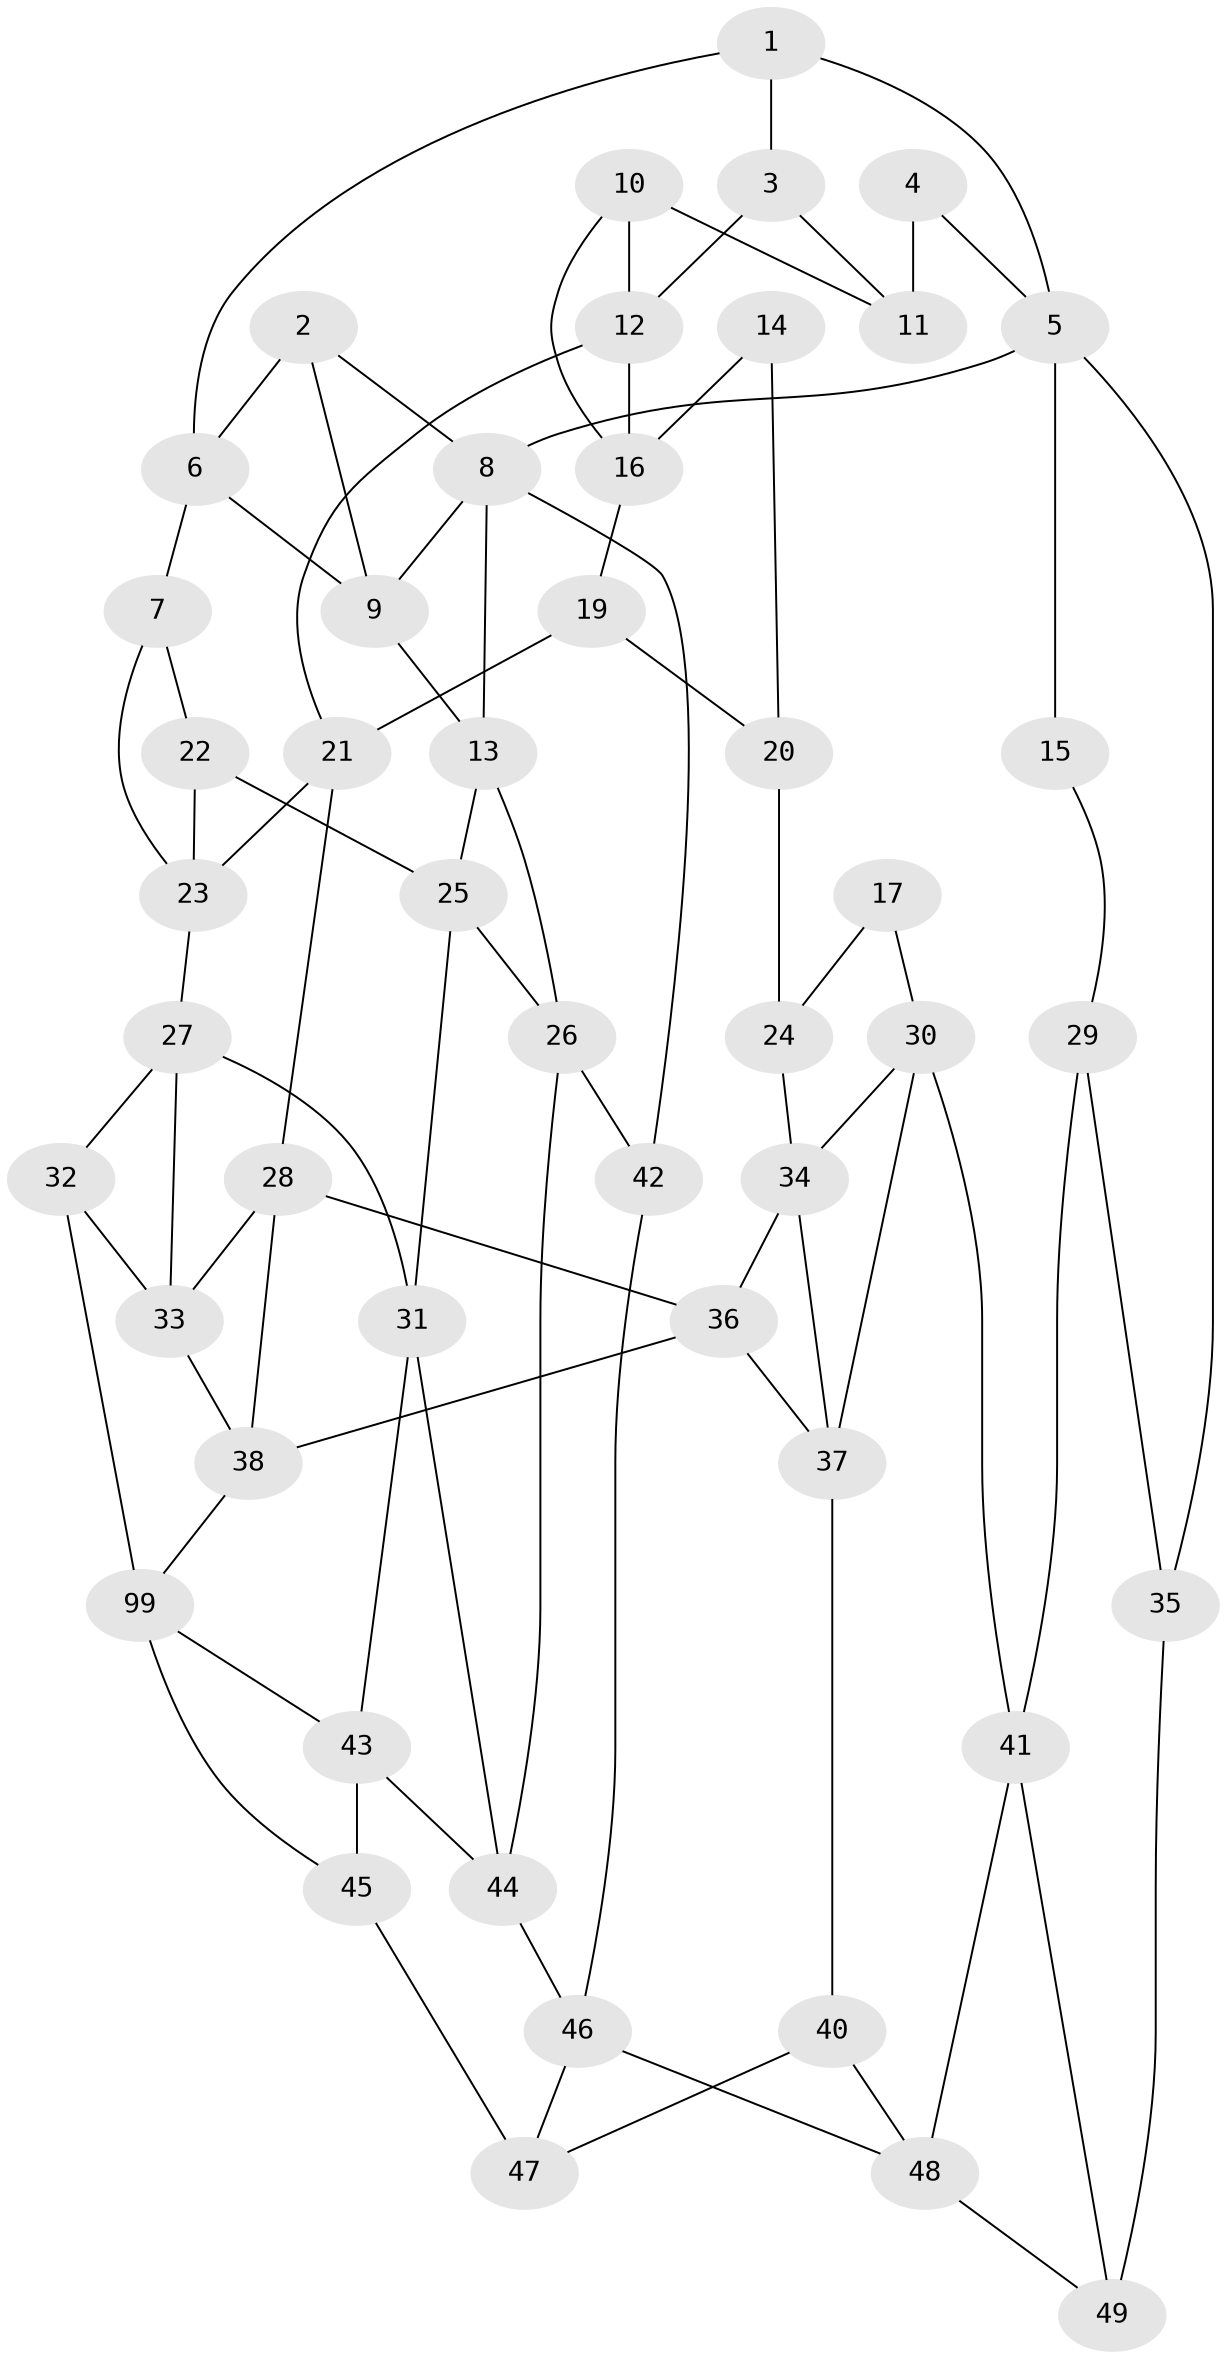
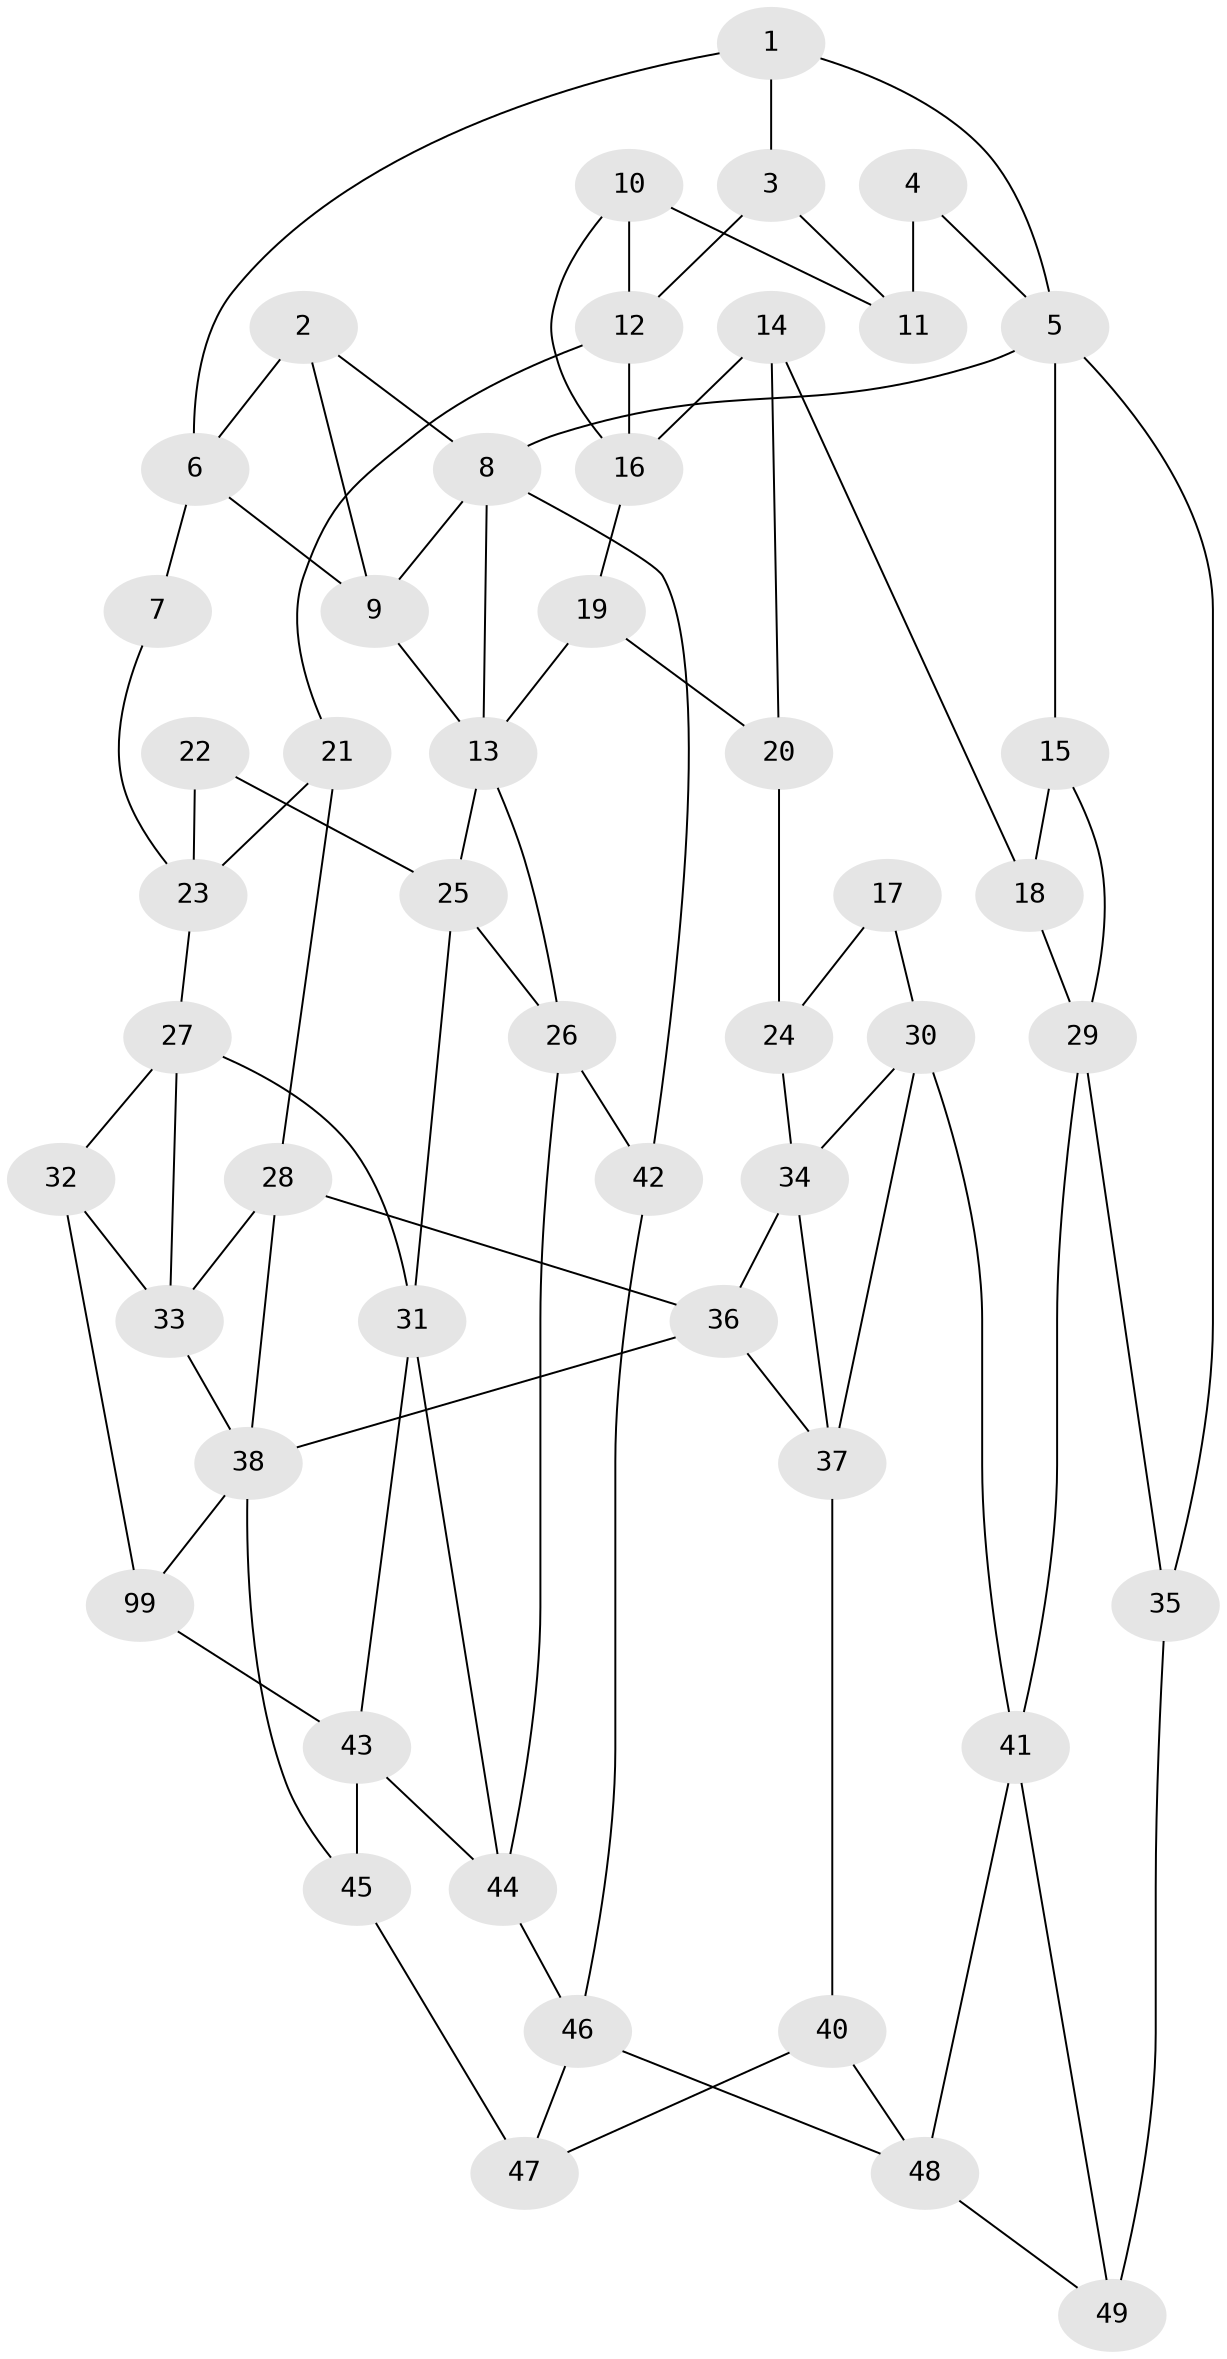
(464, 682) -> (537, 682)
(177, 683) -> none
none -> (1030, 895)
(211, 1770) -> (258, 1668)
